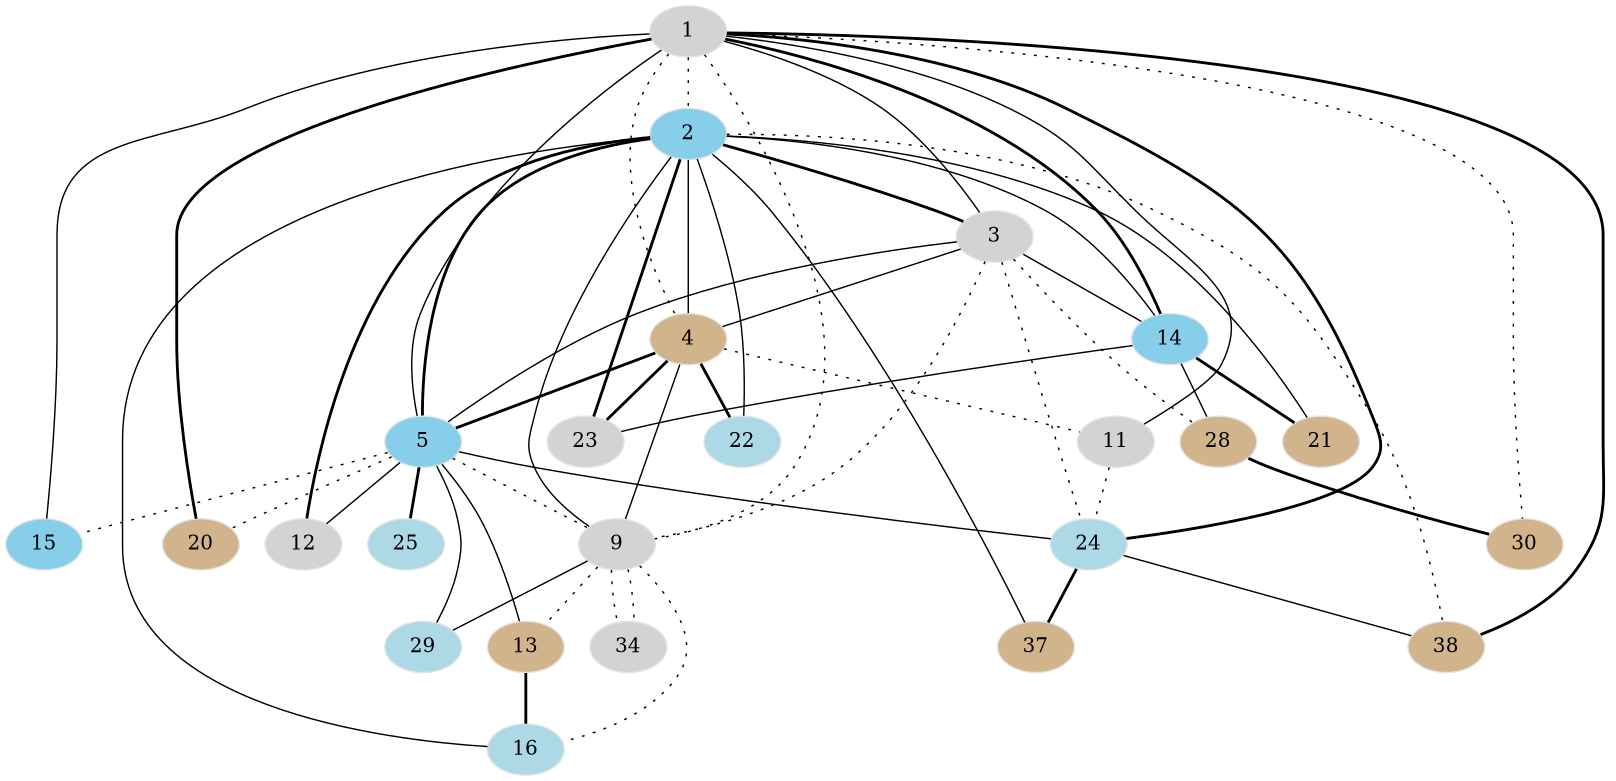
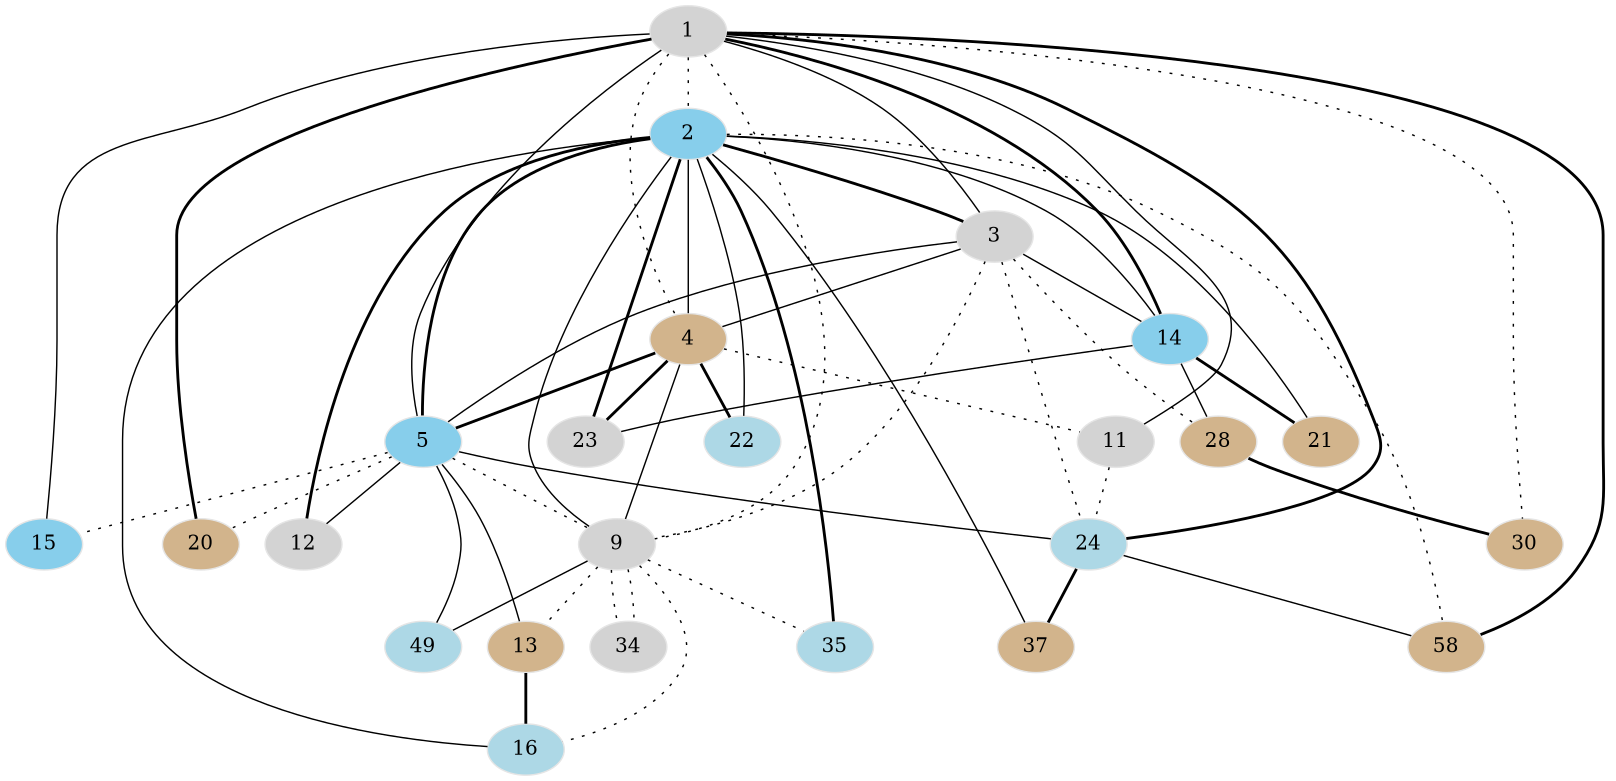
(406, 544) -> none
(423, 647) -> (423, 647)
none -> (835, 647)
(1446, 647) -> (1446, 647)
